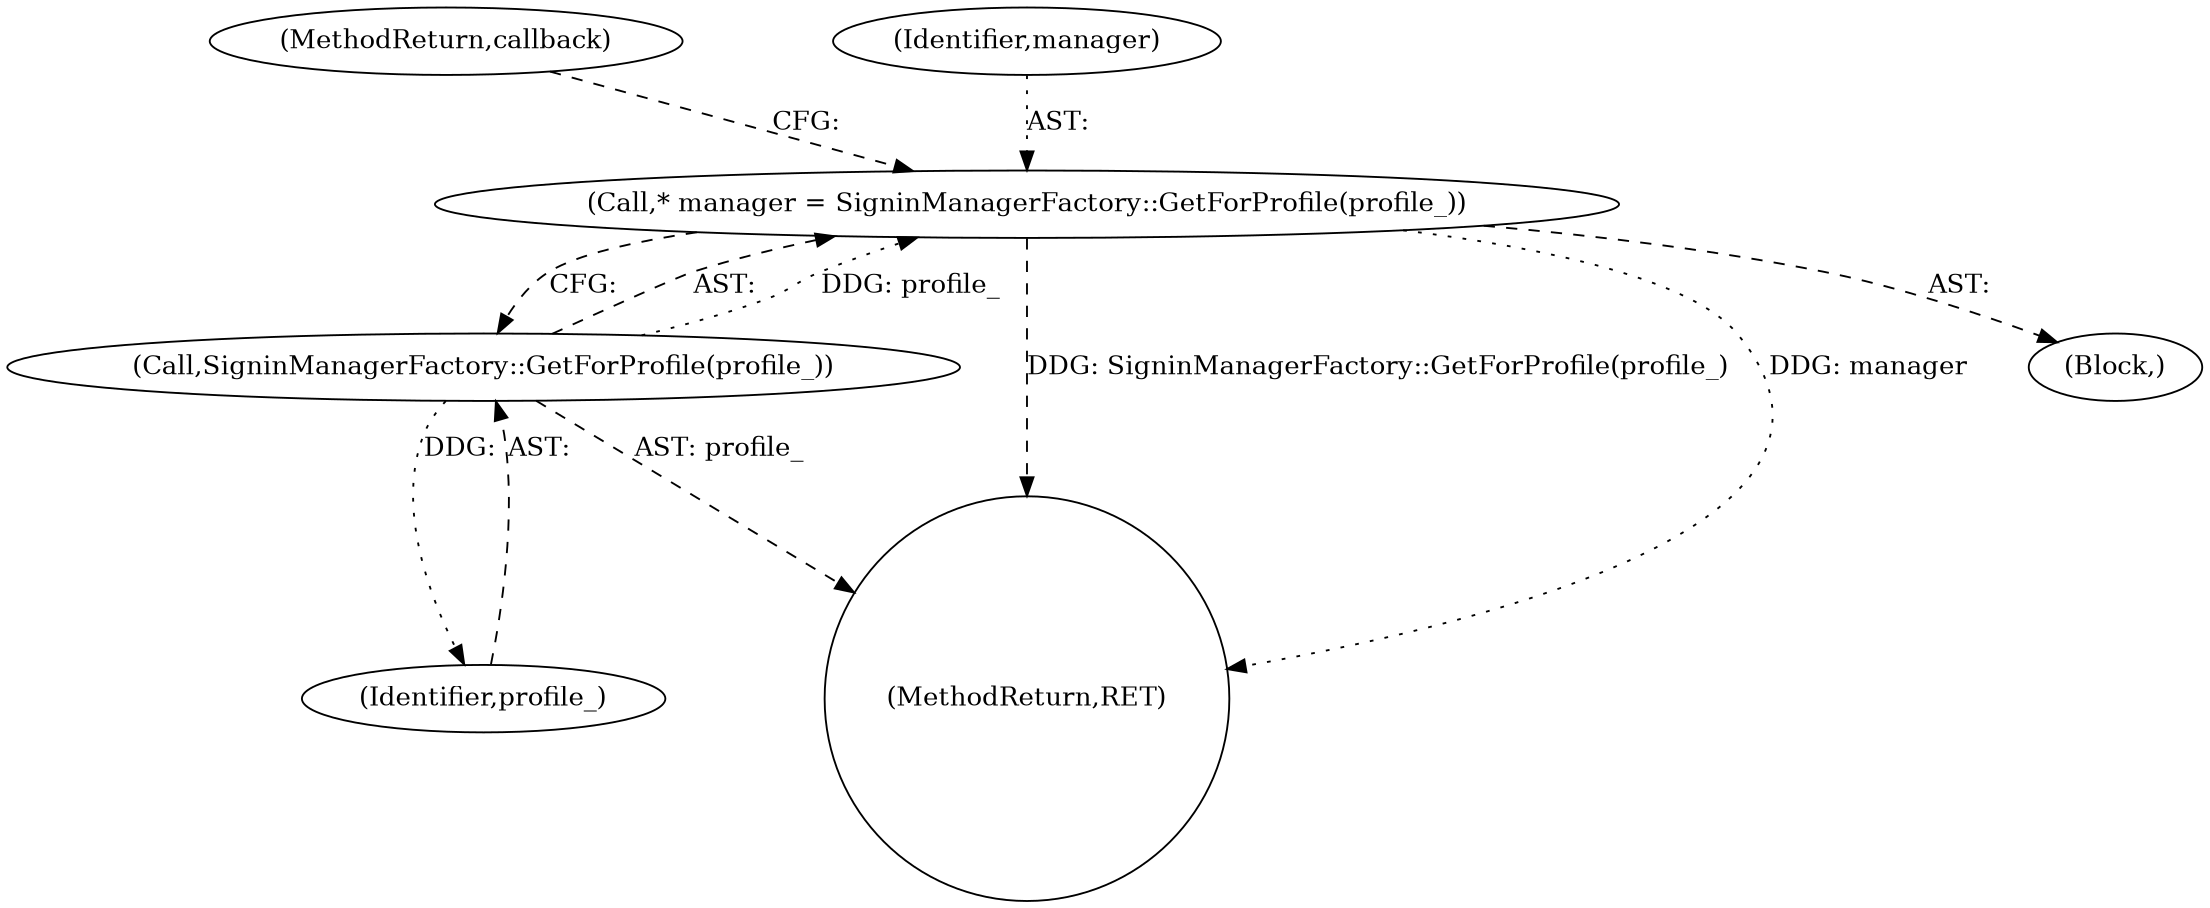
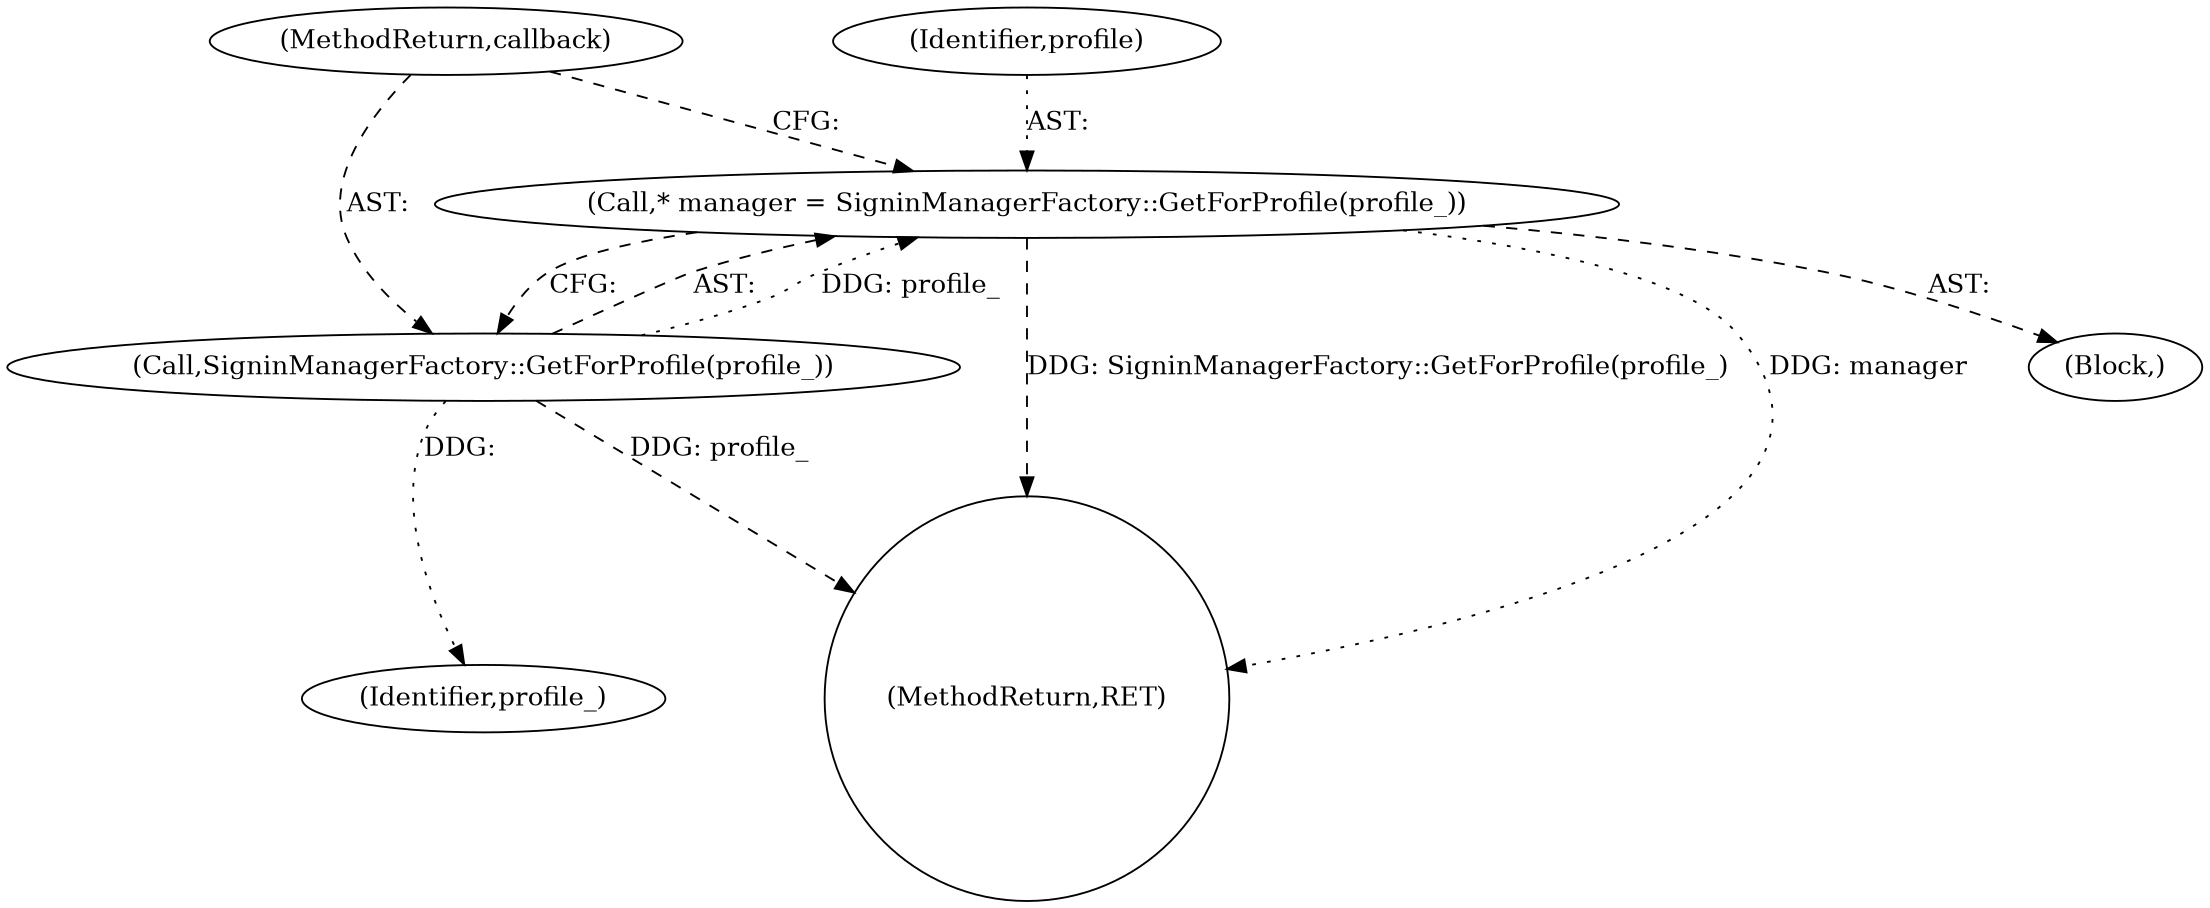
(1027, 41) -> (1027, 41)
(720, 449) -> (720, 449)
(507, 542) -> (341, 201)
